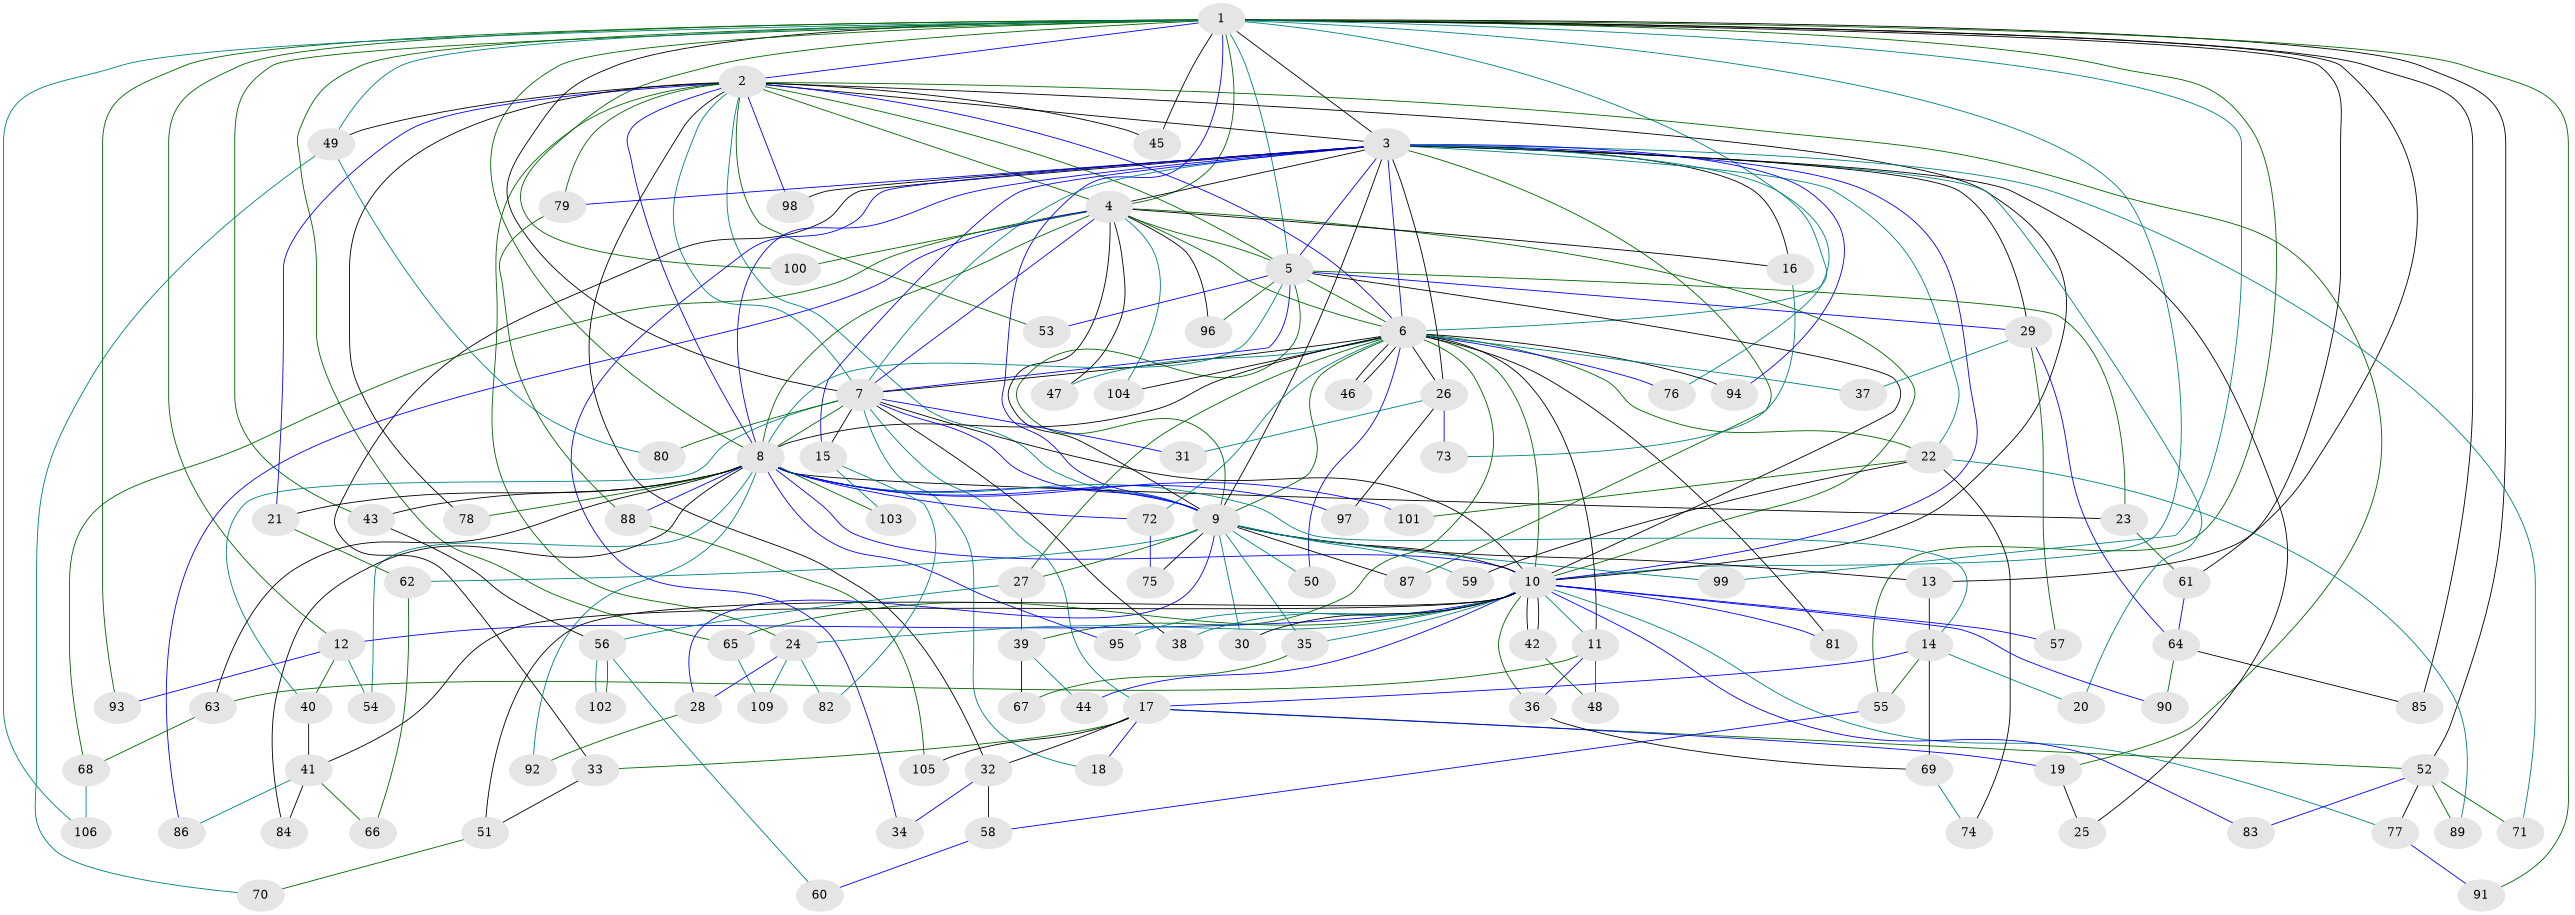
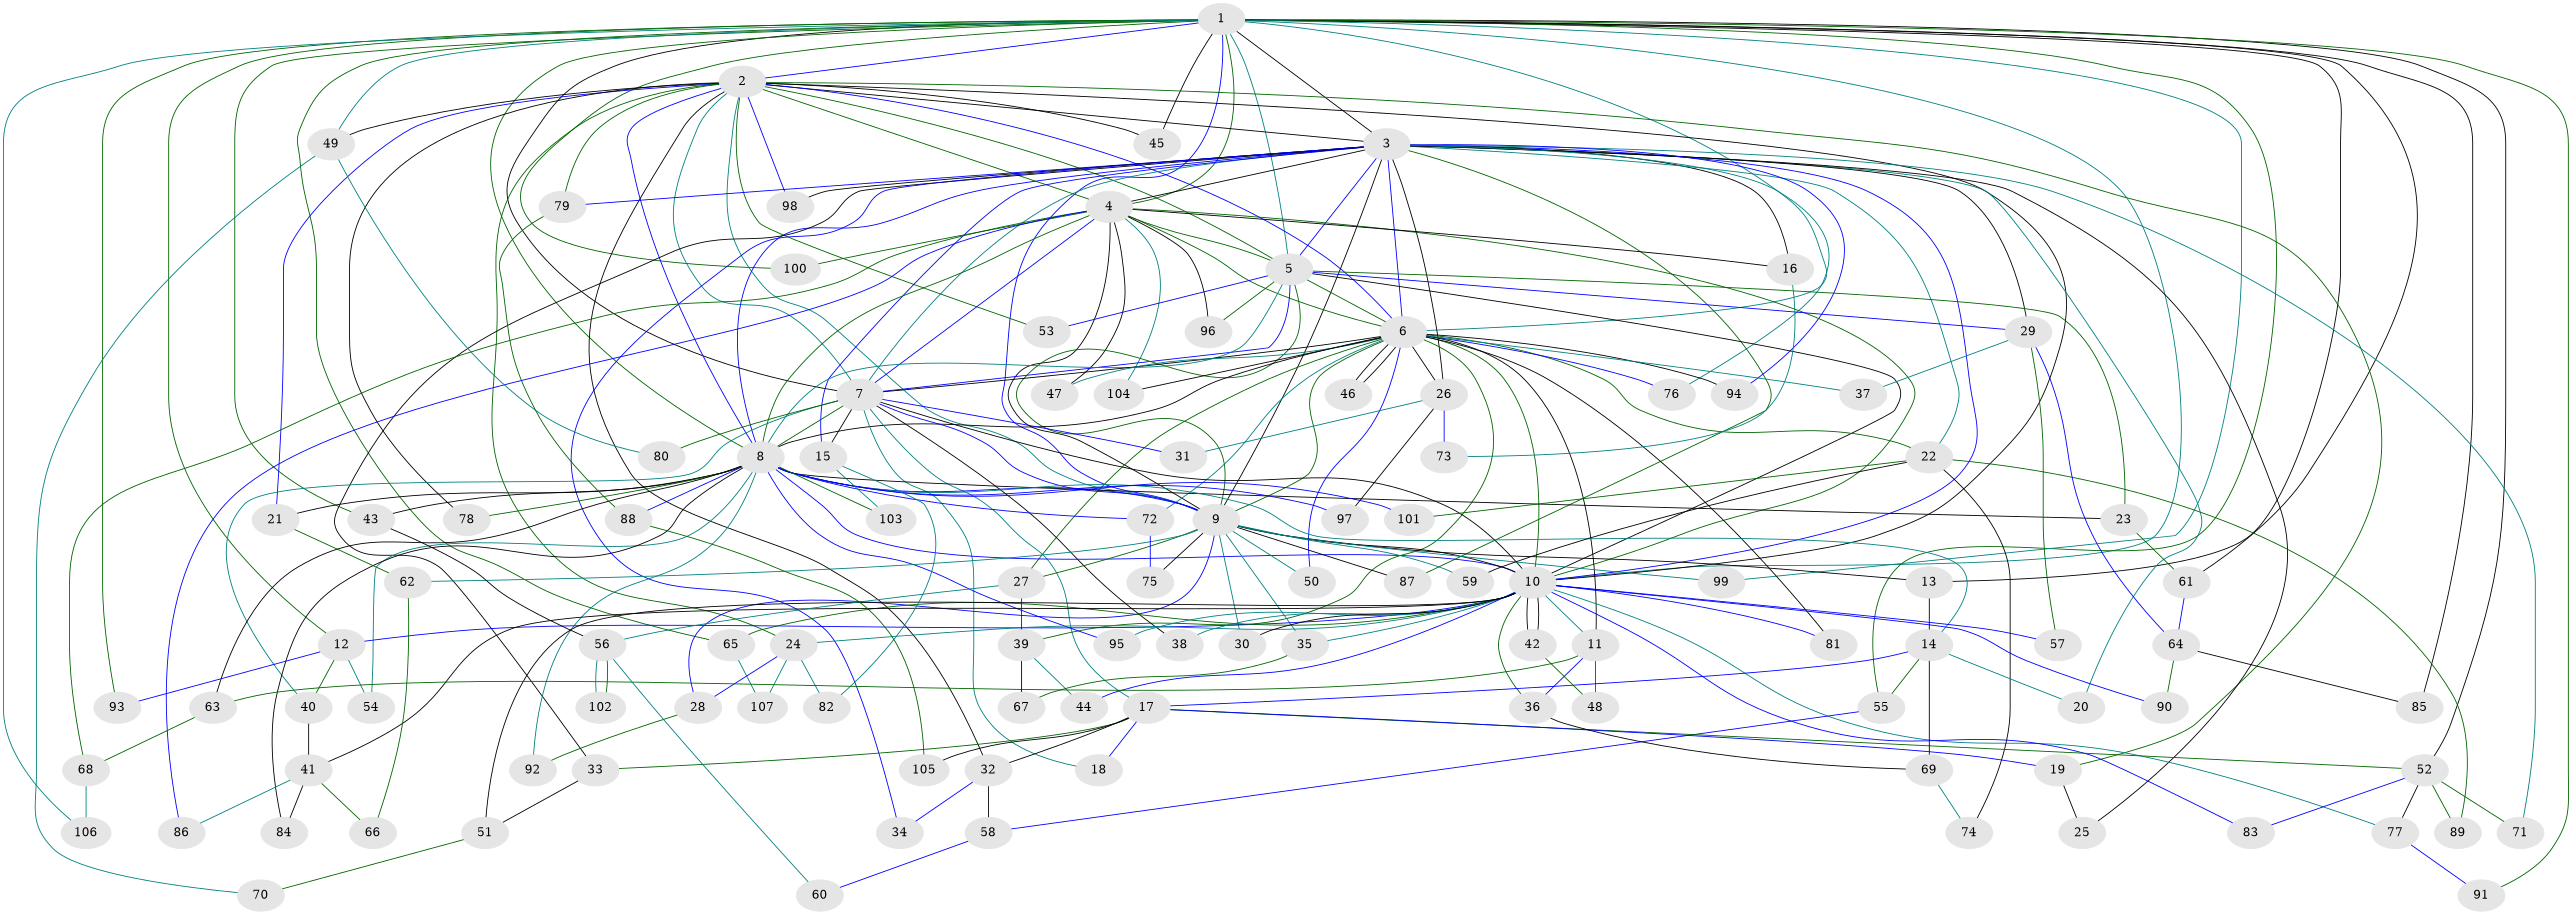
(2271, 542) -> (2271, 542)
(763, 708) -> (763, 708)
